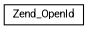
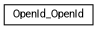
(44, 15) -> (49, 15)
